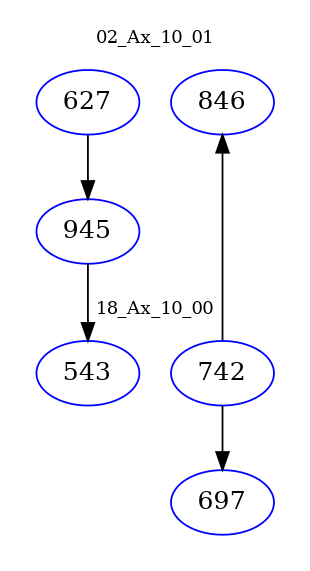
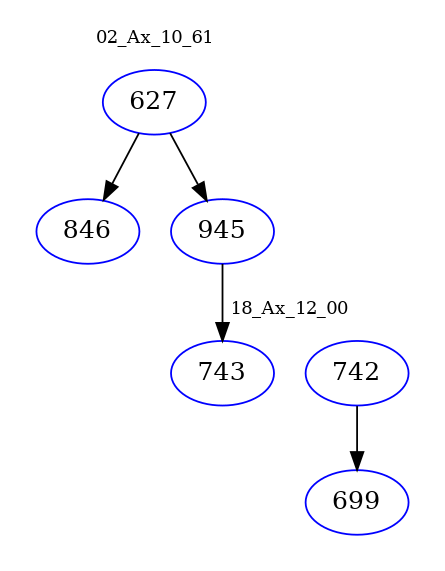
(155, 39) -> (155, 39)
(223, 247) -> (126, 158)
(155, 310) -> (290, 310)
(88, 373) -> (223, 373)
(223, 502) -> (357, 502)
